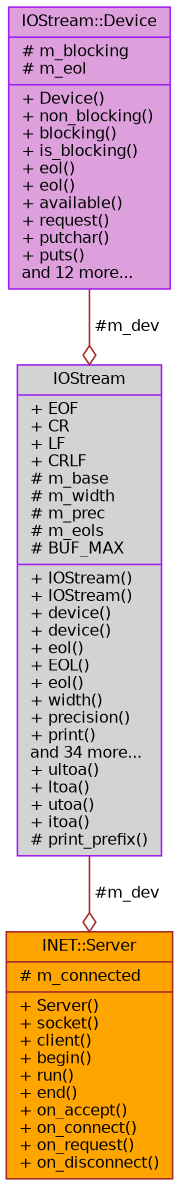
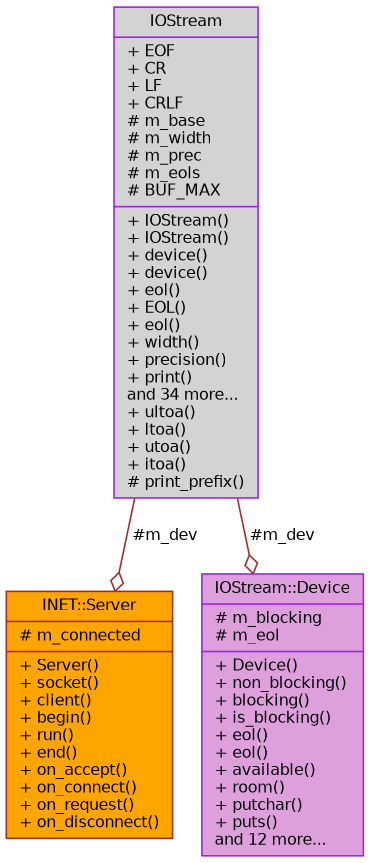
(66, 221) -> (250, 788)
(89, 317) -> (243, 527)
